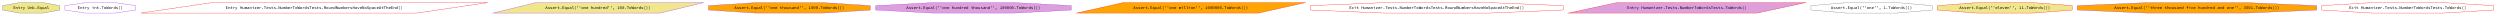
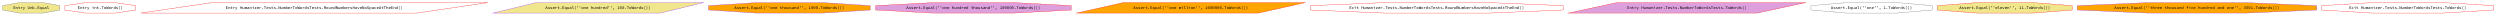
(100, 8) -> (100, 8)
(973, 8) -> (973, 8)
